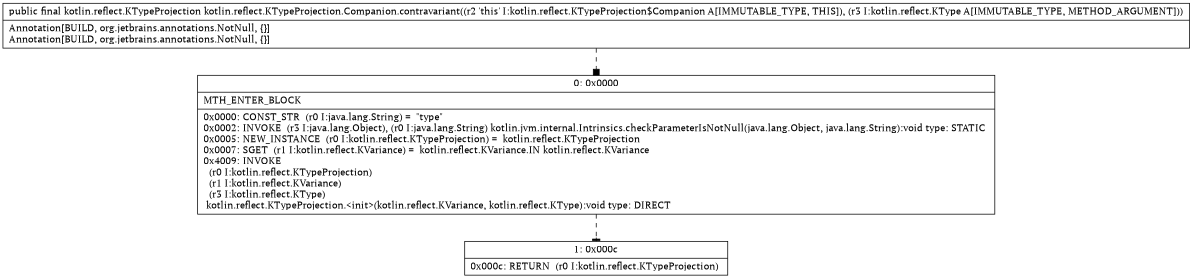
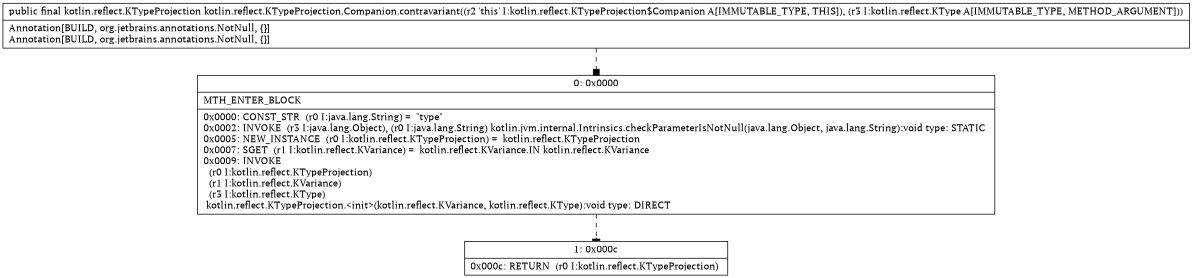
(245, 161) -> (245, 161)
